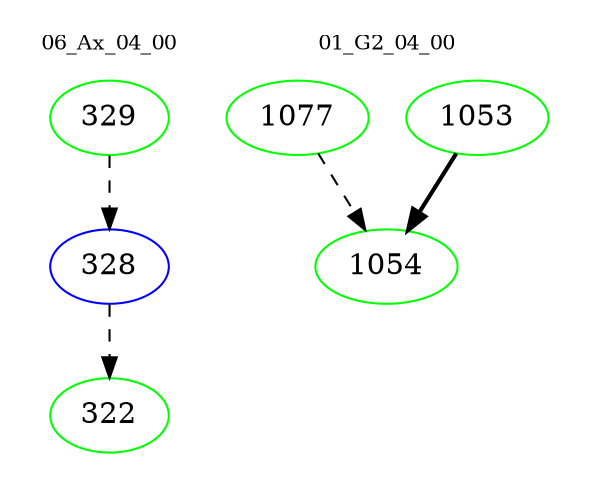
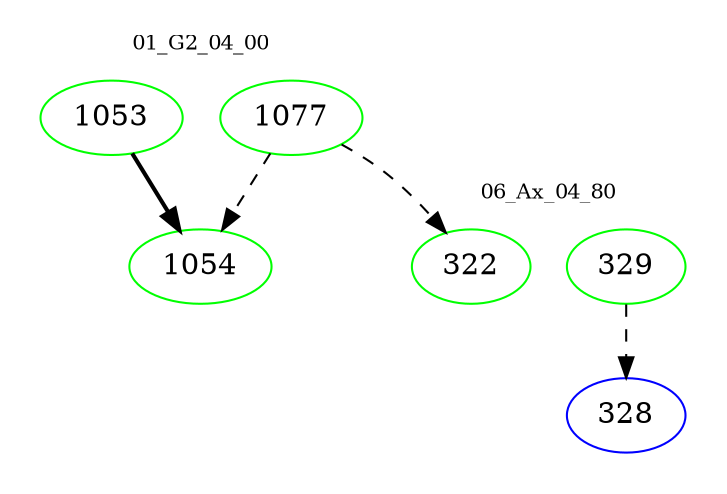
(110, 44) -> (549, 193)
(110, 331) -> (408, 192)
